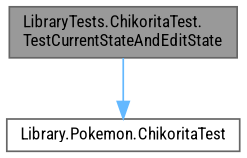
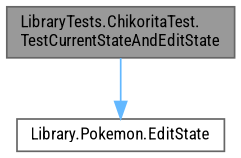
(123, 135) -> (121, 135)
